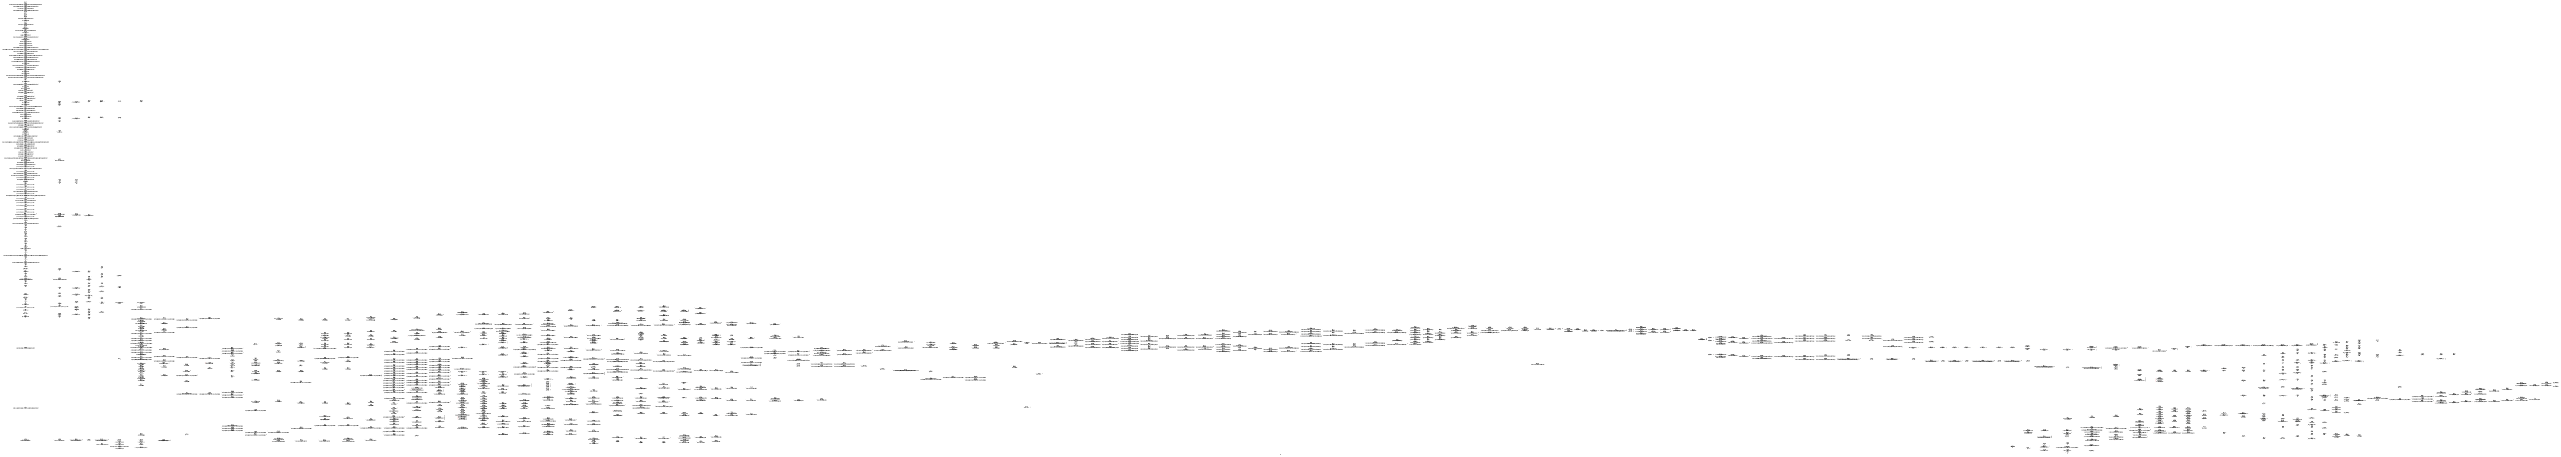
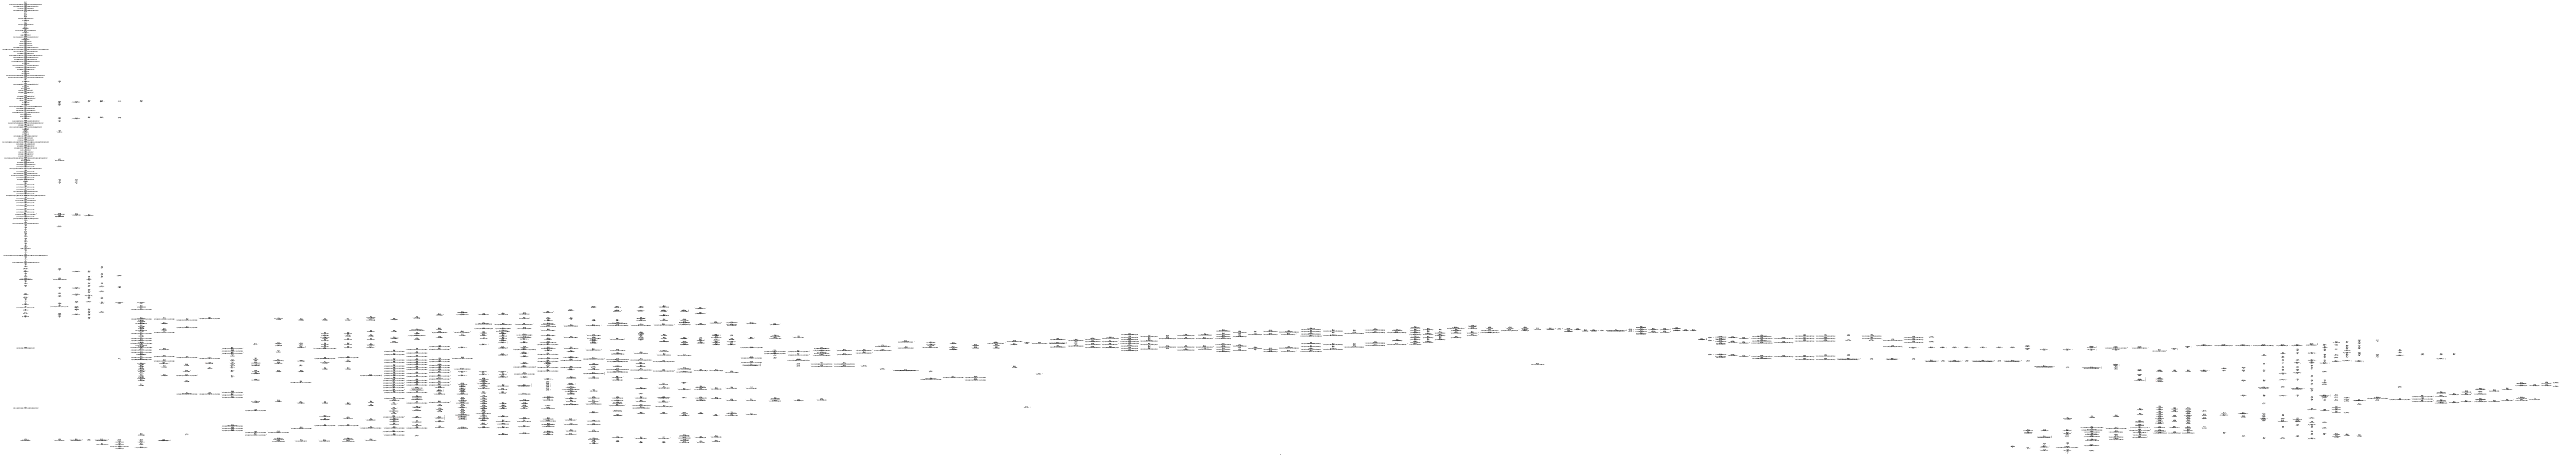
none -> (417, 356)
